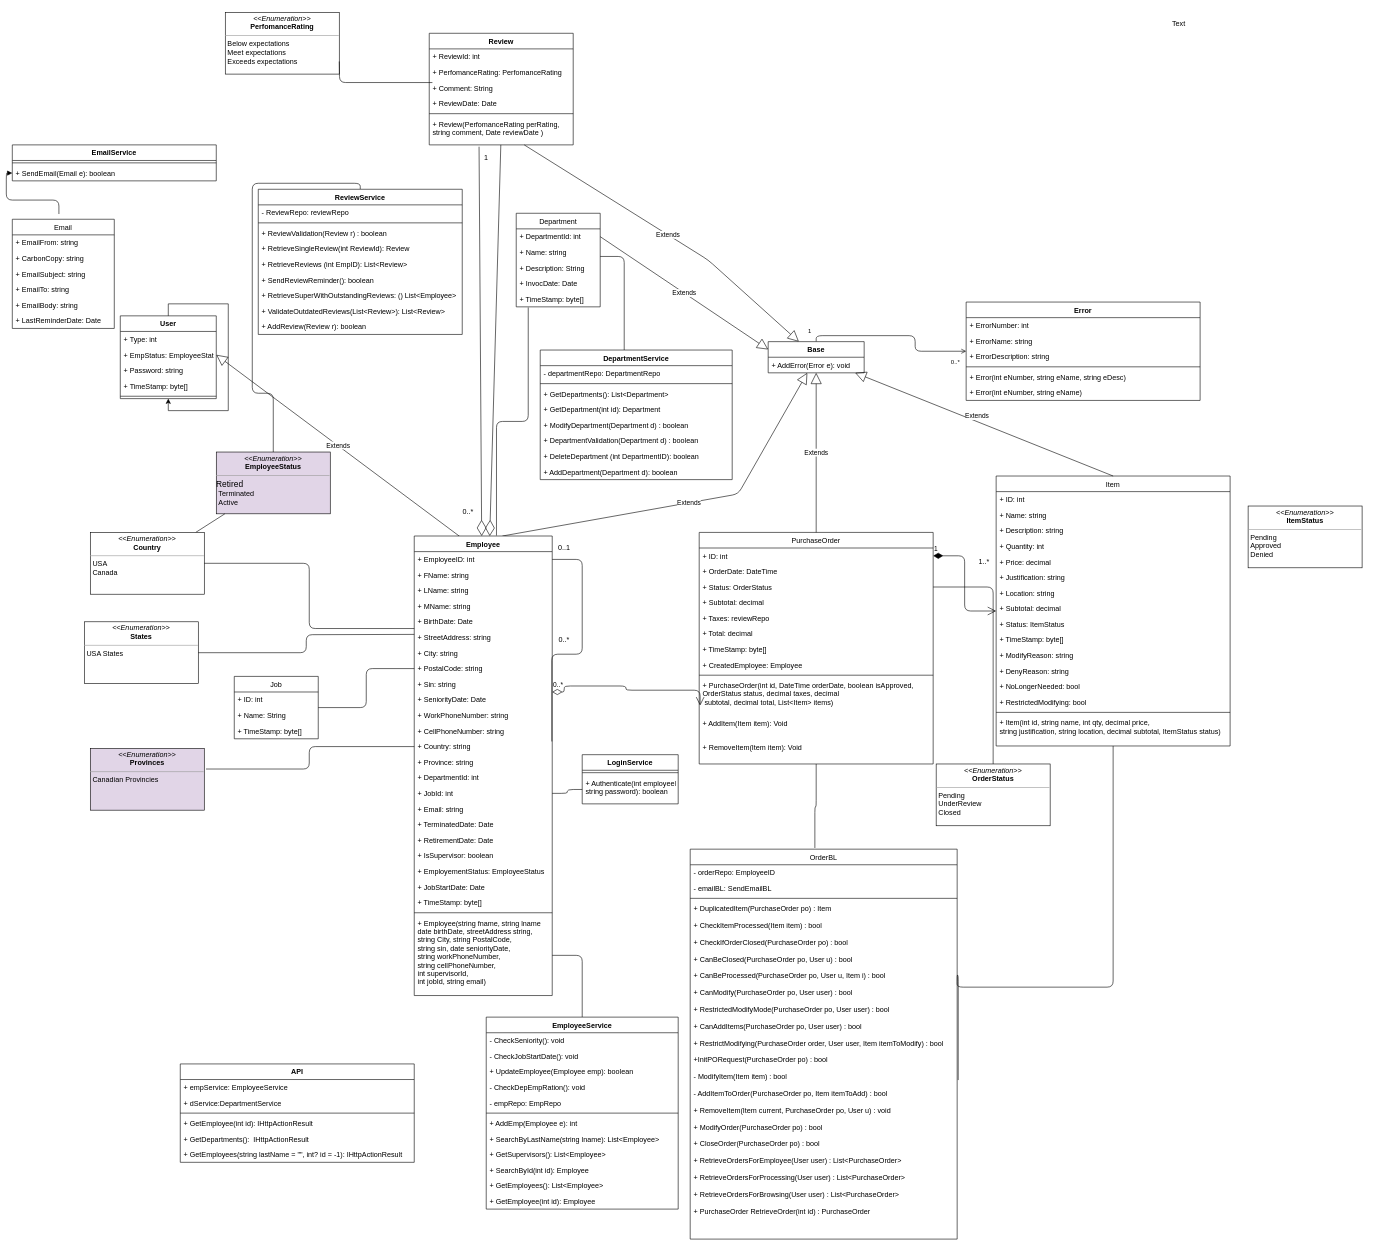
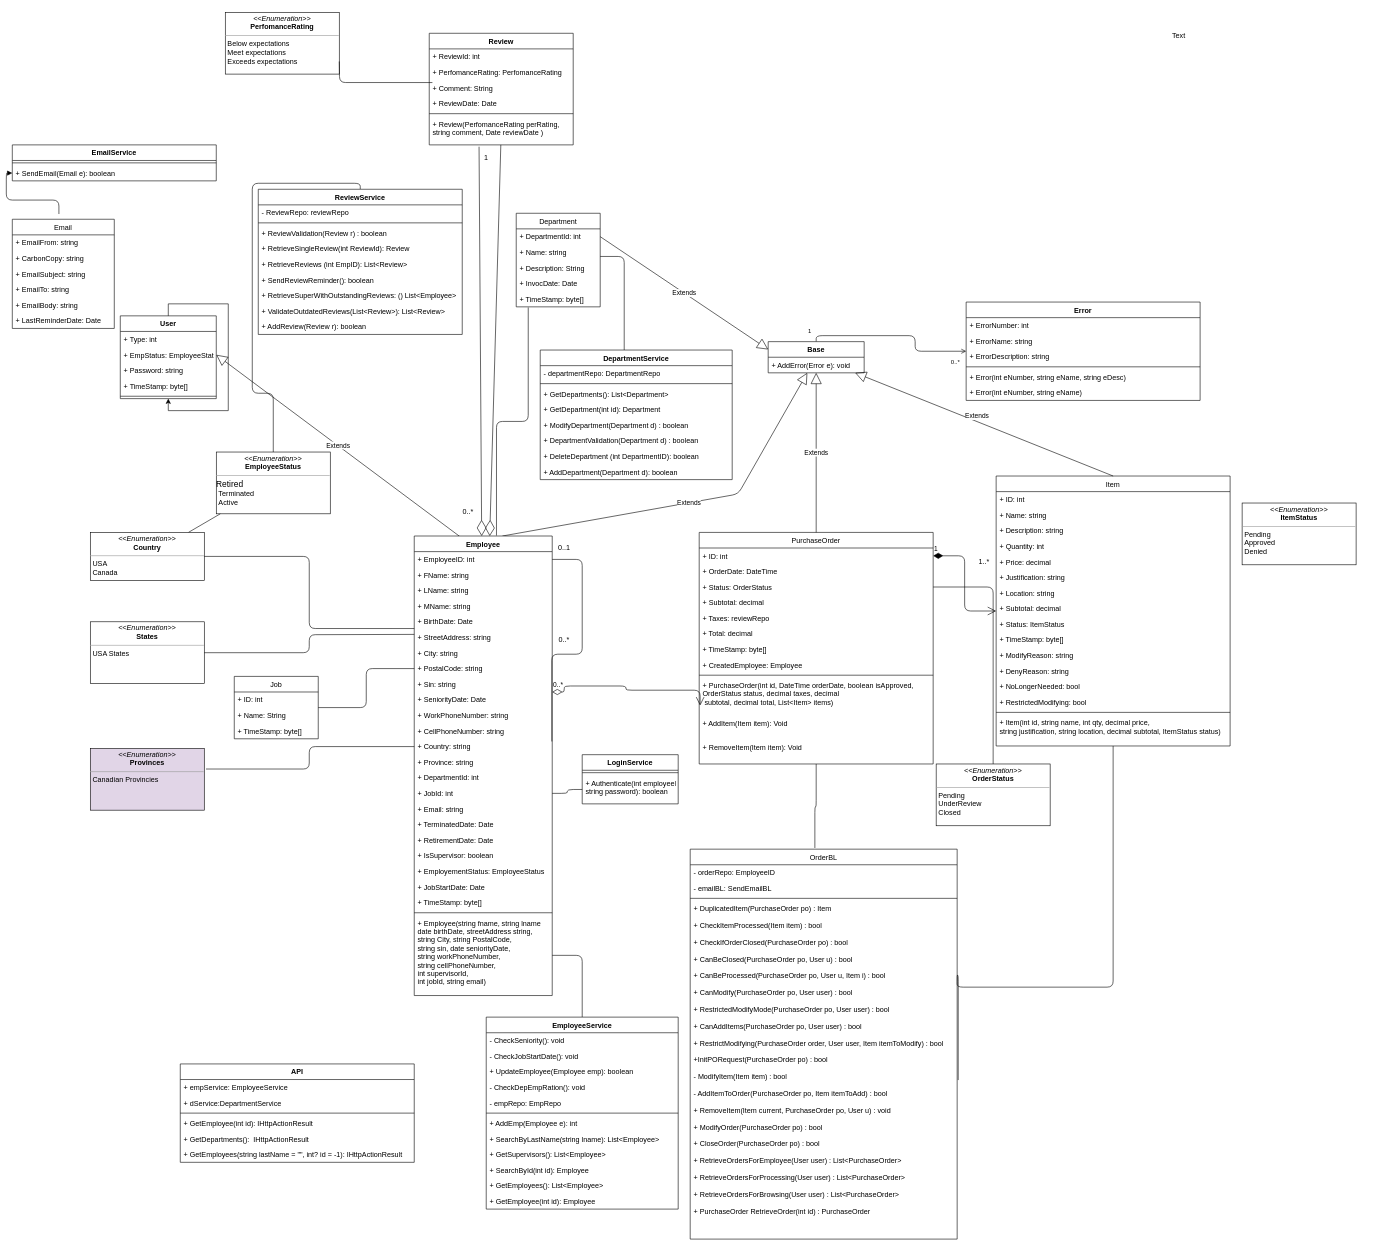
(1179, 24) -> (1179, 36)
(663, 232) -> none
(273, 483) -> (273, 483)
(1305, 537) -> (1299, 534)
(147, 563) -> (147, 557)
(141, 653) -> (147, 653)
